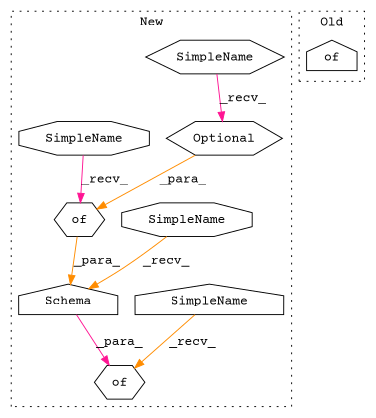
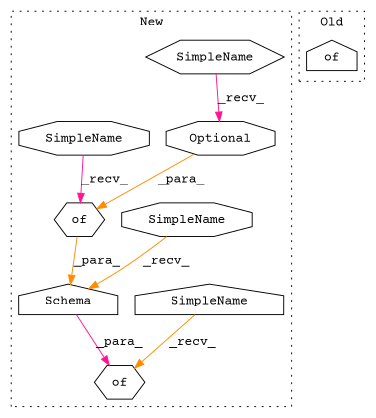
(224, 138) -> (221, 138)
